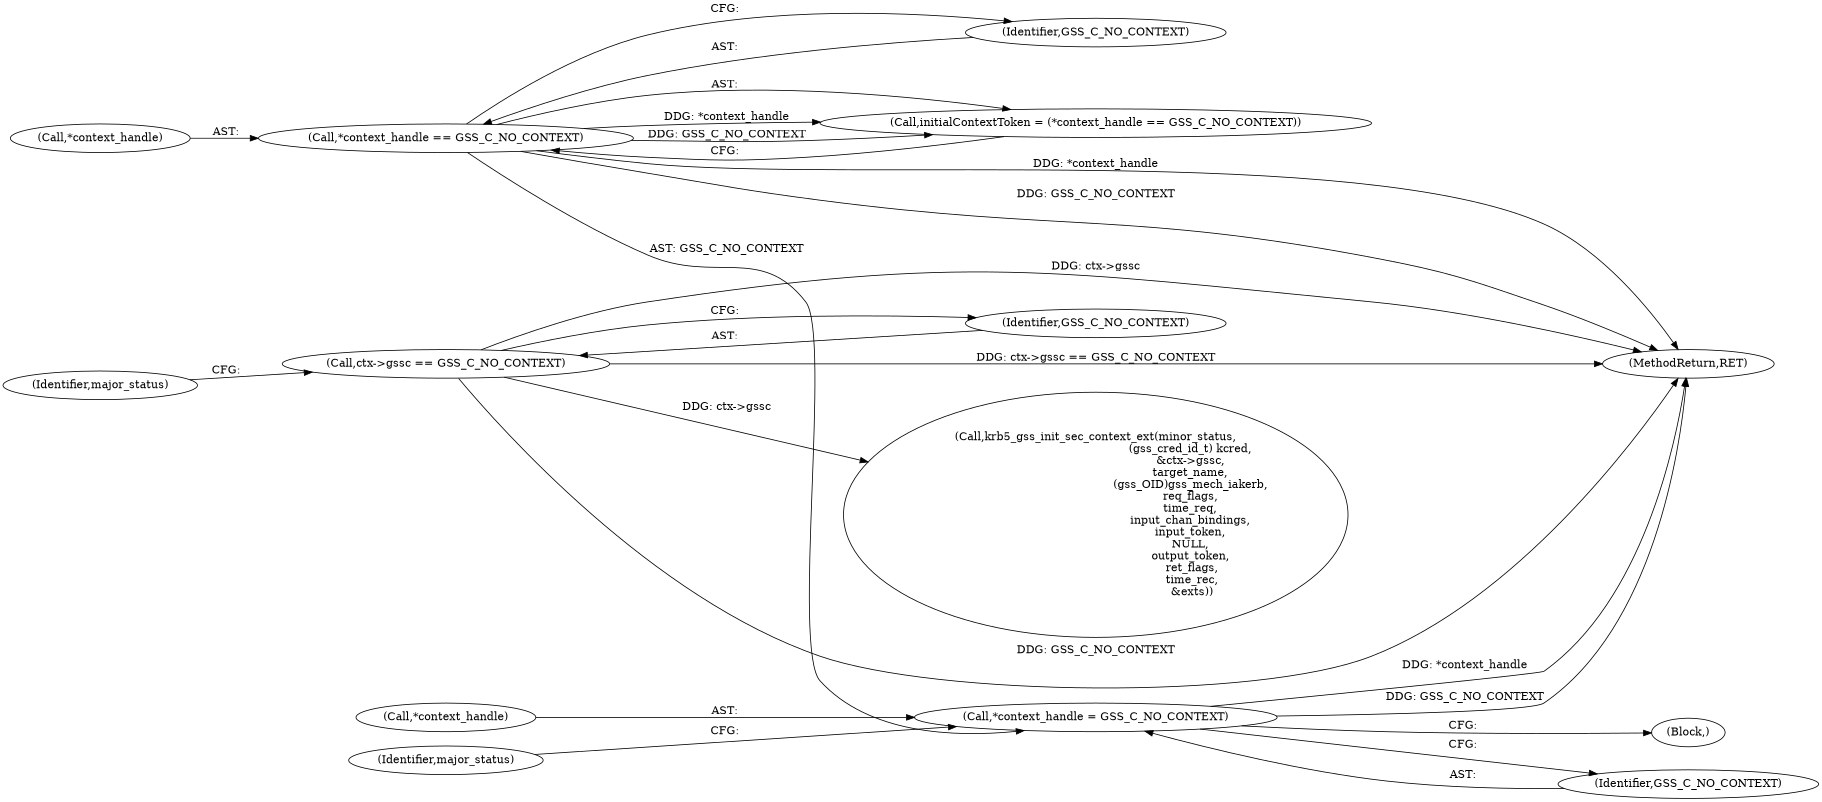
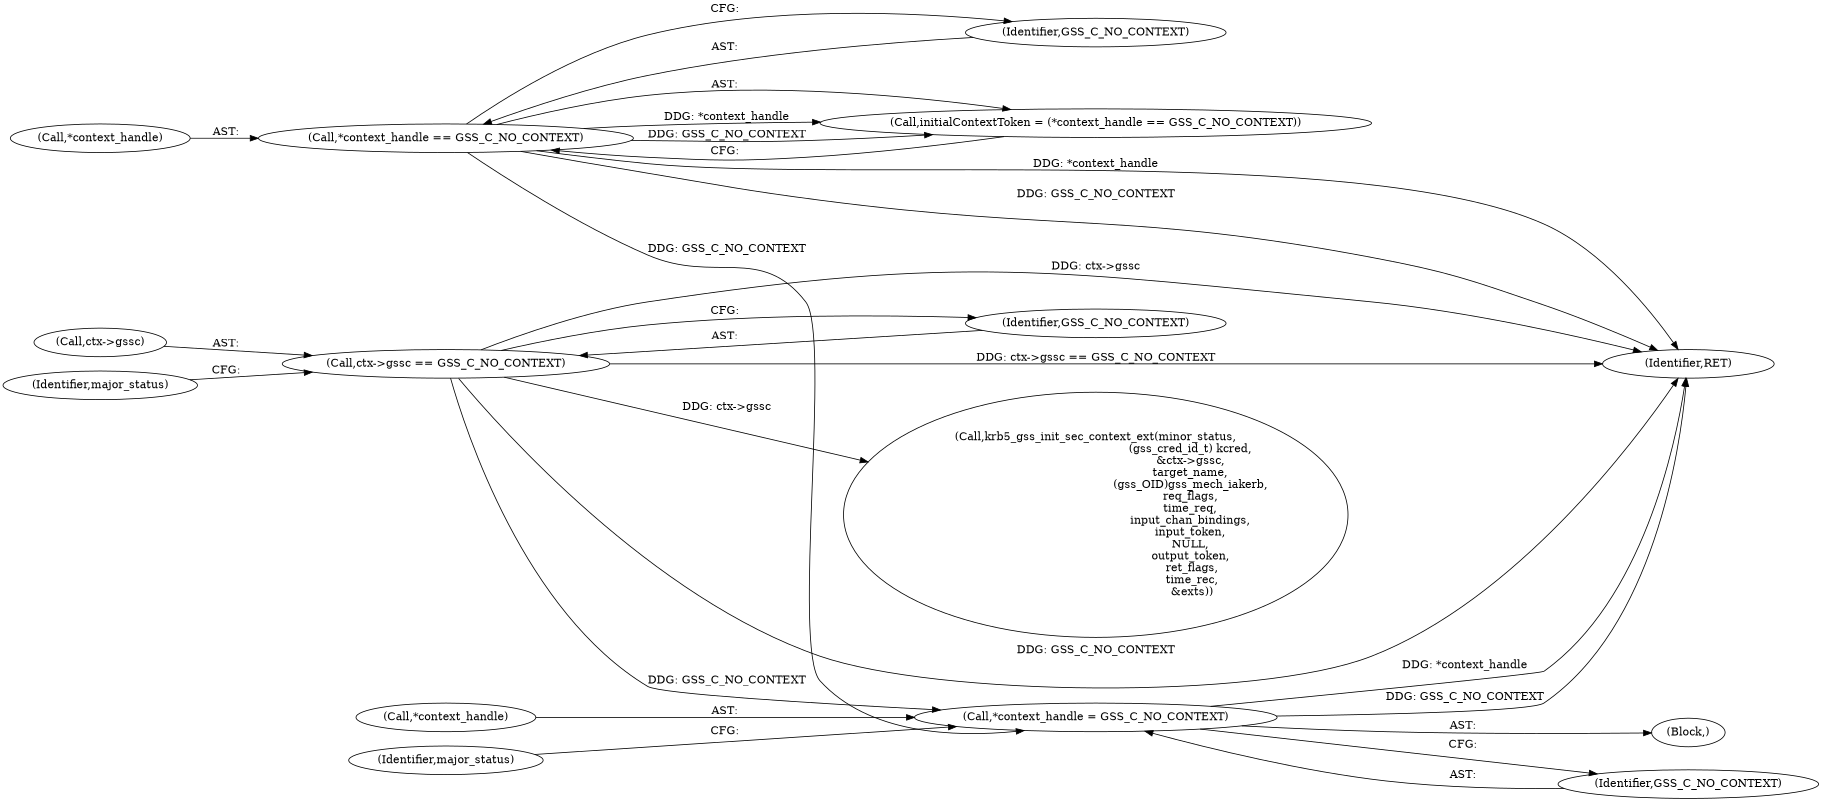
(727, 249) -> (727, 249)
none -> (100, 342)
(1688, 364) -> (1688, 364)
none -> (613, 660)
(1465, 726) -> (1465, 726)
